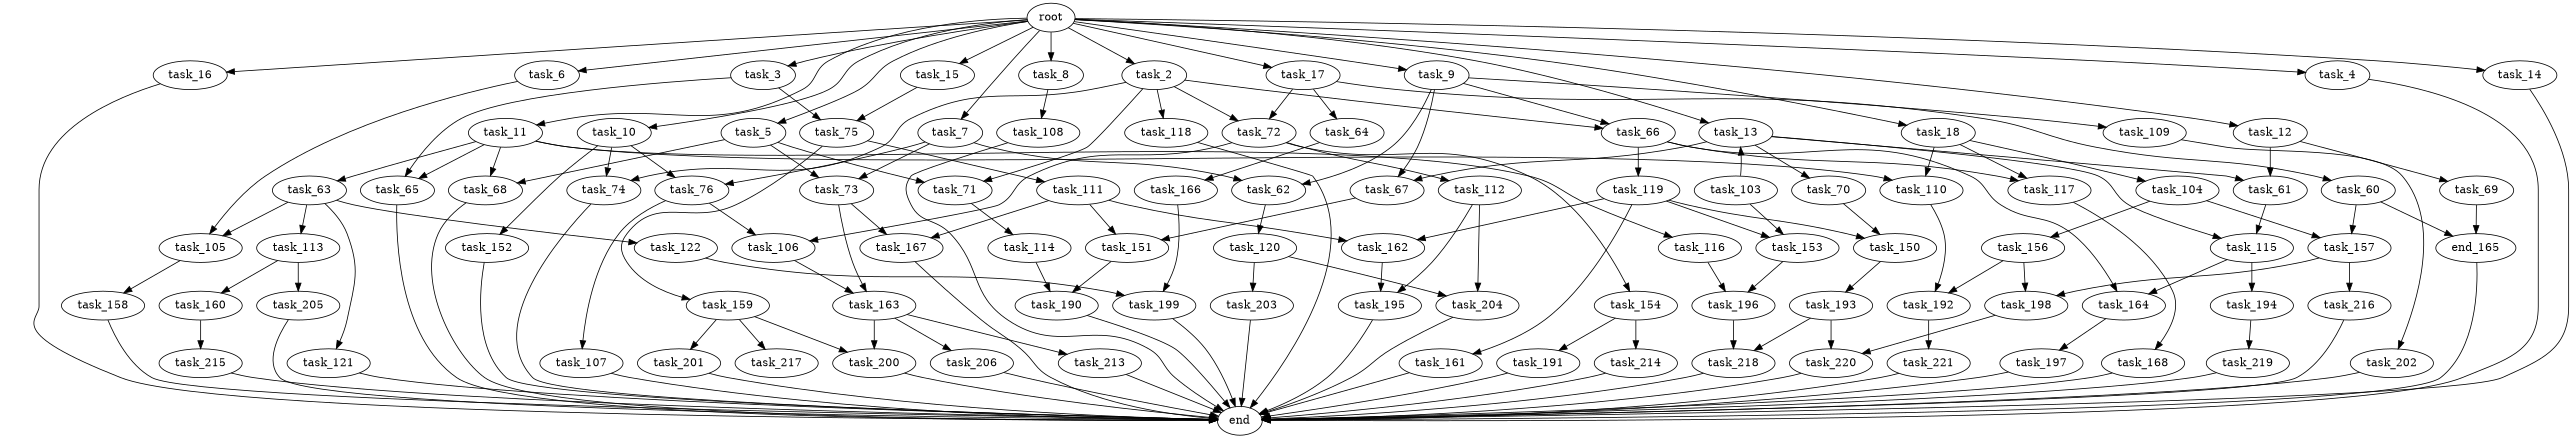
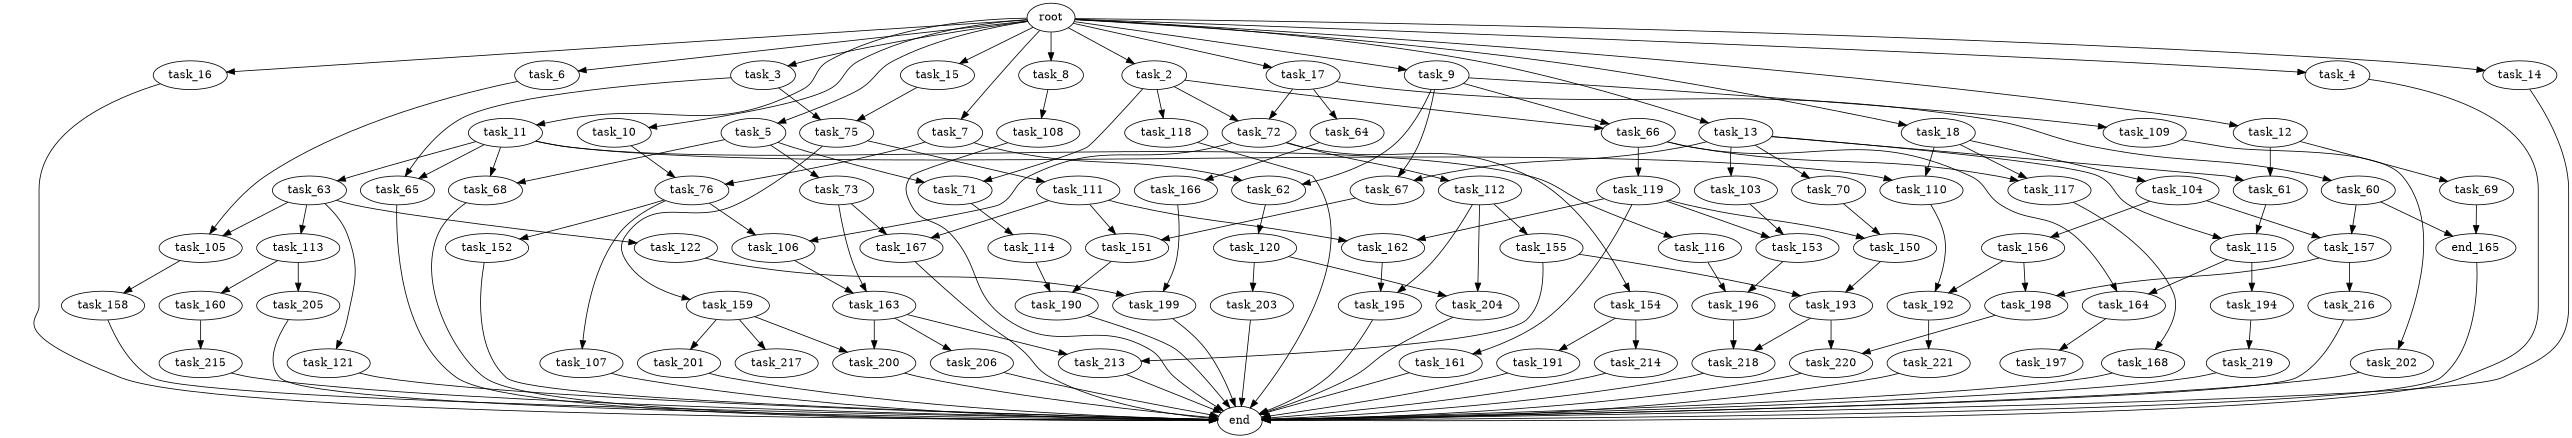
(887, 165) -> none
(1741, 169) -> (1730, 158)
(550, 185) -> (596, 219)
(604, 190) -> none
none -> (1541, 248)
(1825, 394) -> none
